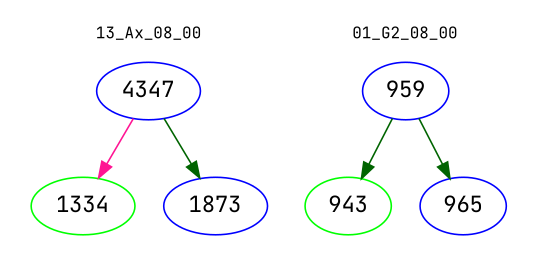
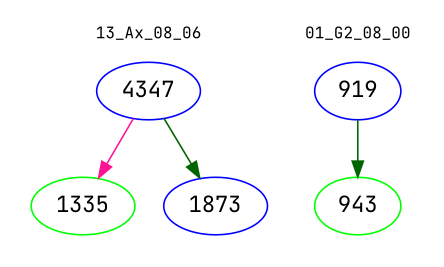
(149, 34) -> (149, 34)
(406, 91) -> (358, 91)
(83, 206) -> (83, 206)
(463, 206) -> none
